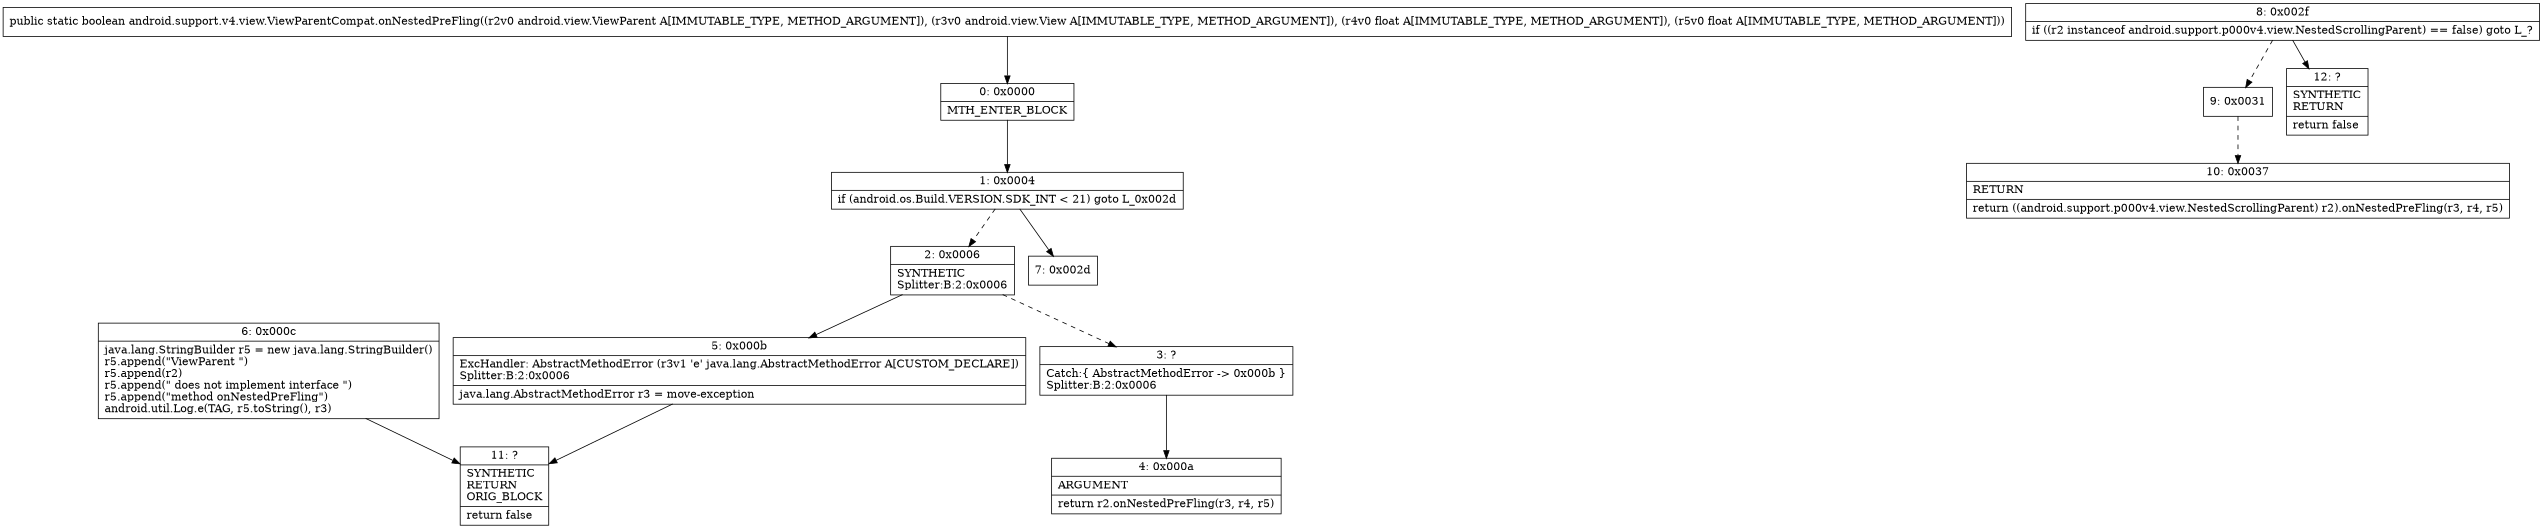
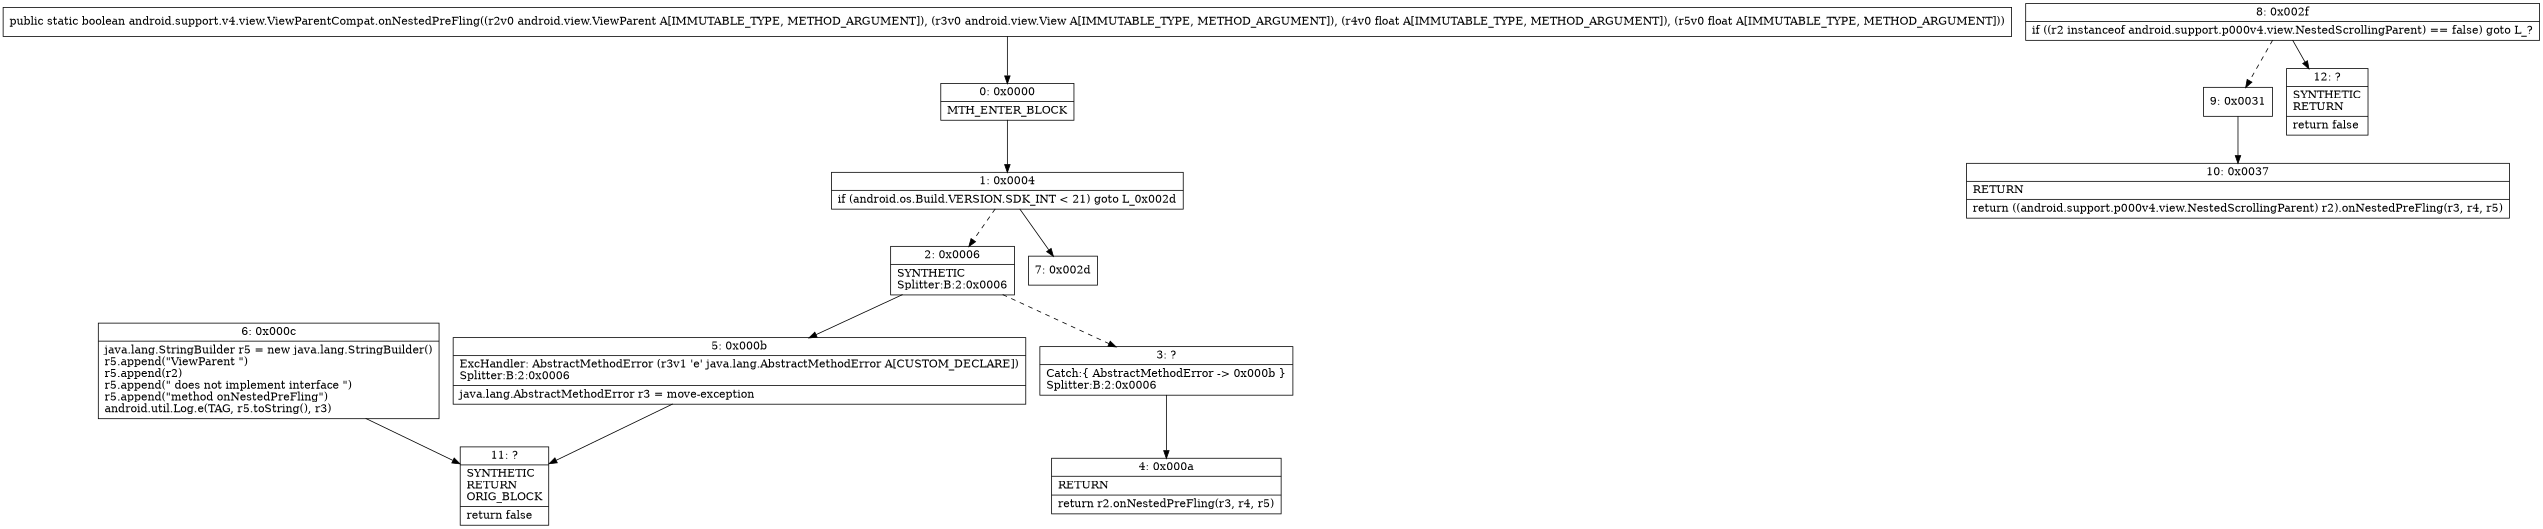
(2238, 136) -> (2238, 136)
(1093, 485) -> (1083, 485)
